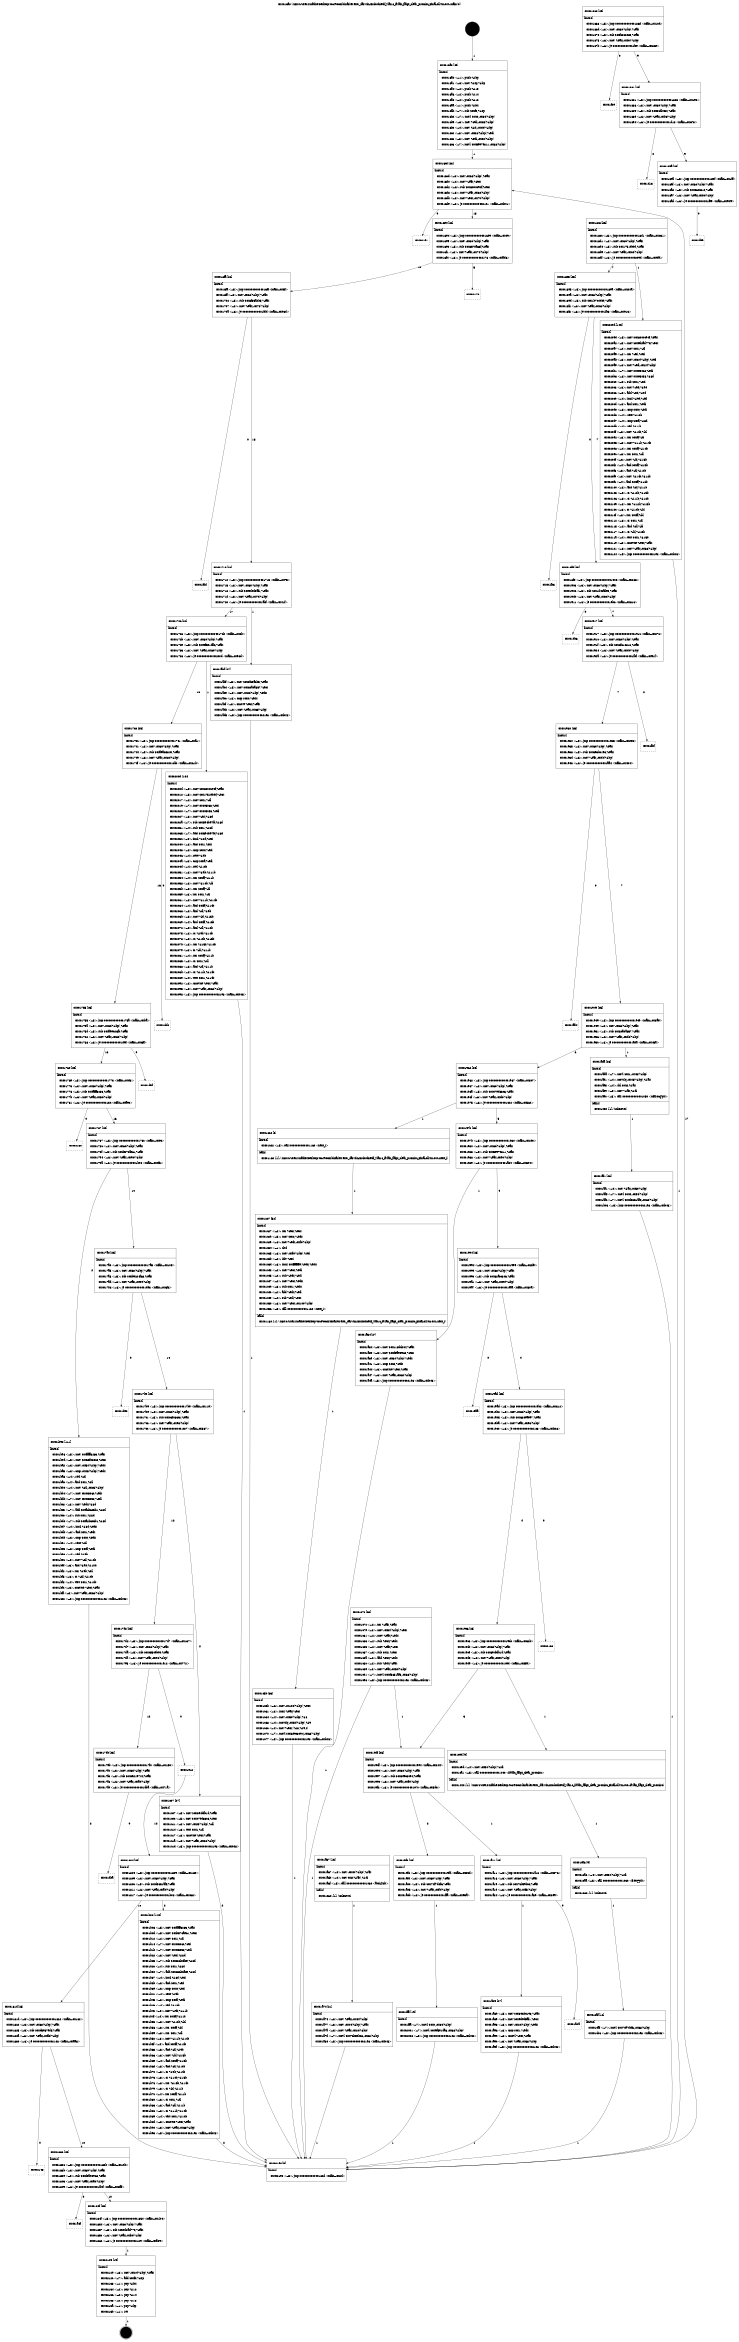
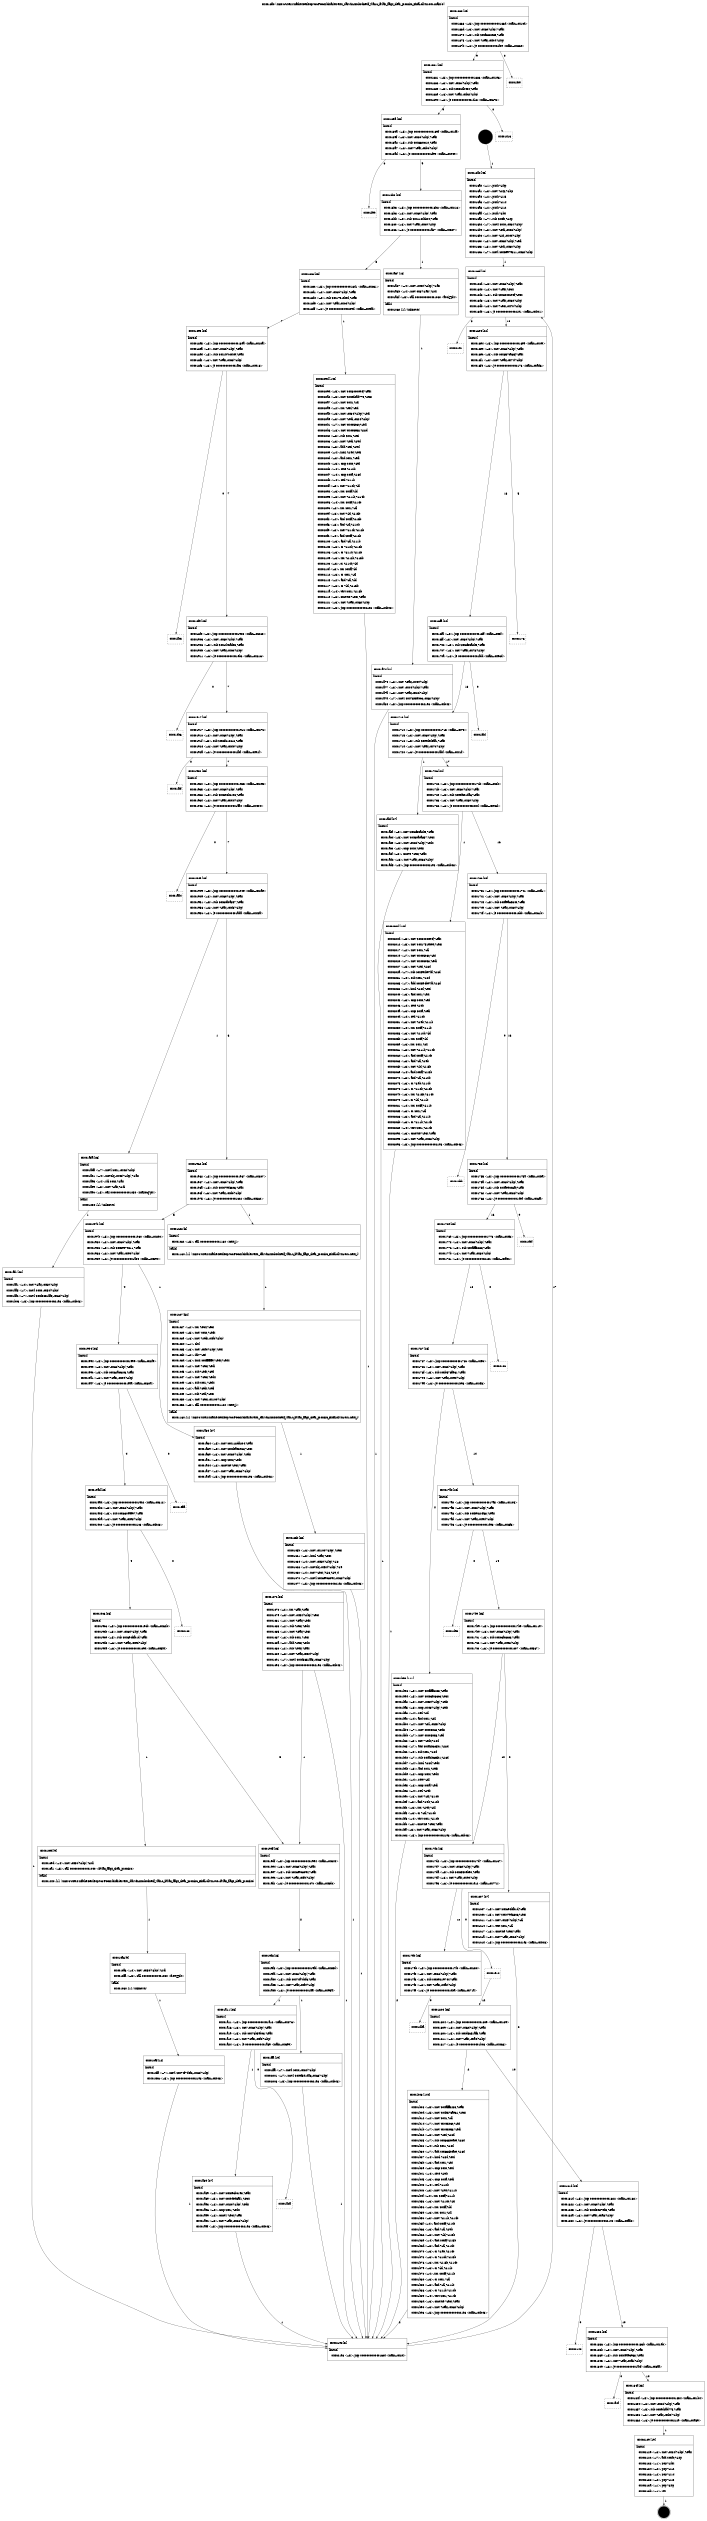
none -> (421, 213)
(462, 1824) -> (278, 2000)
